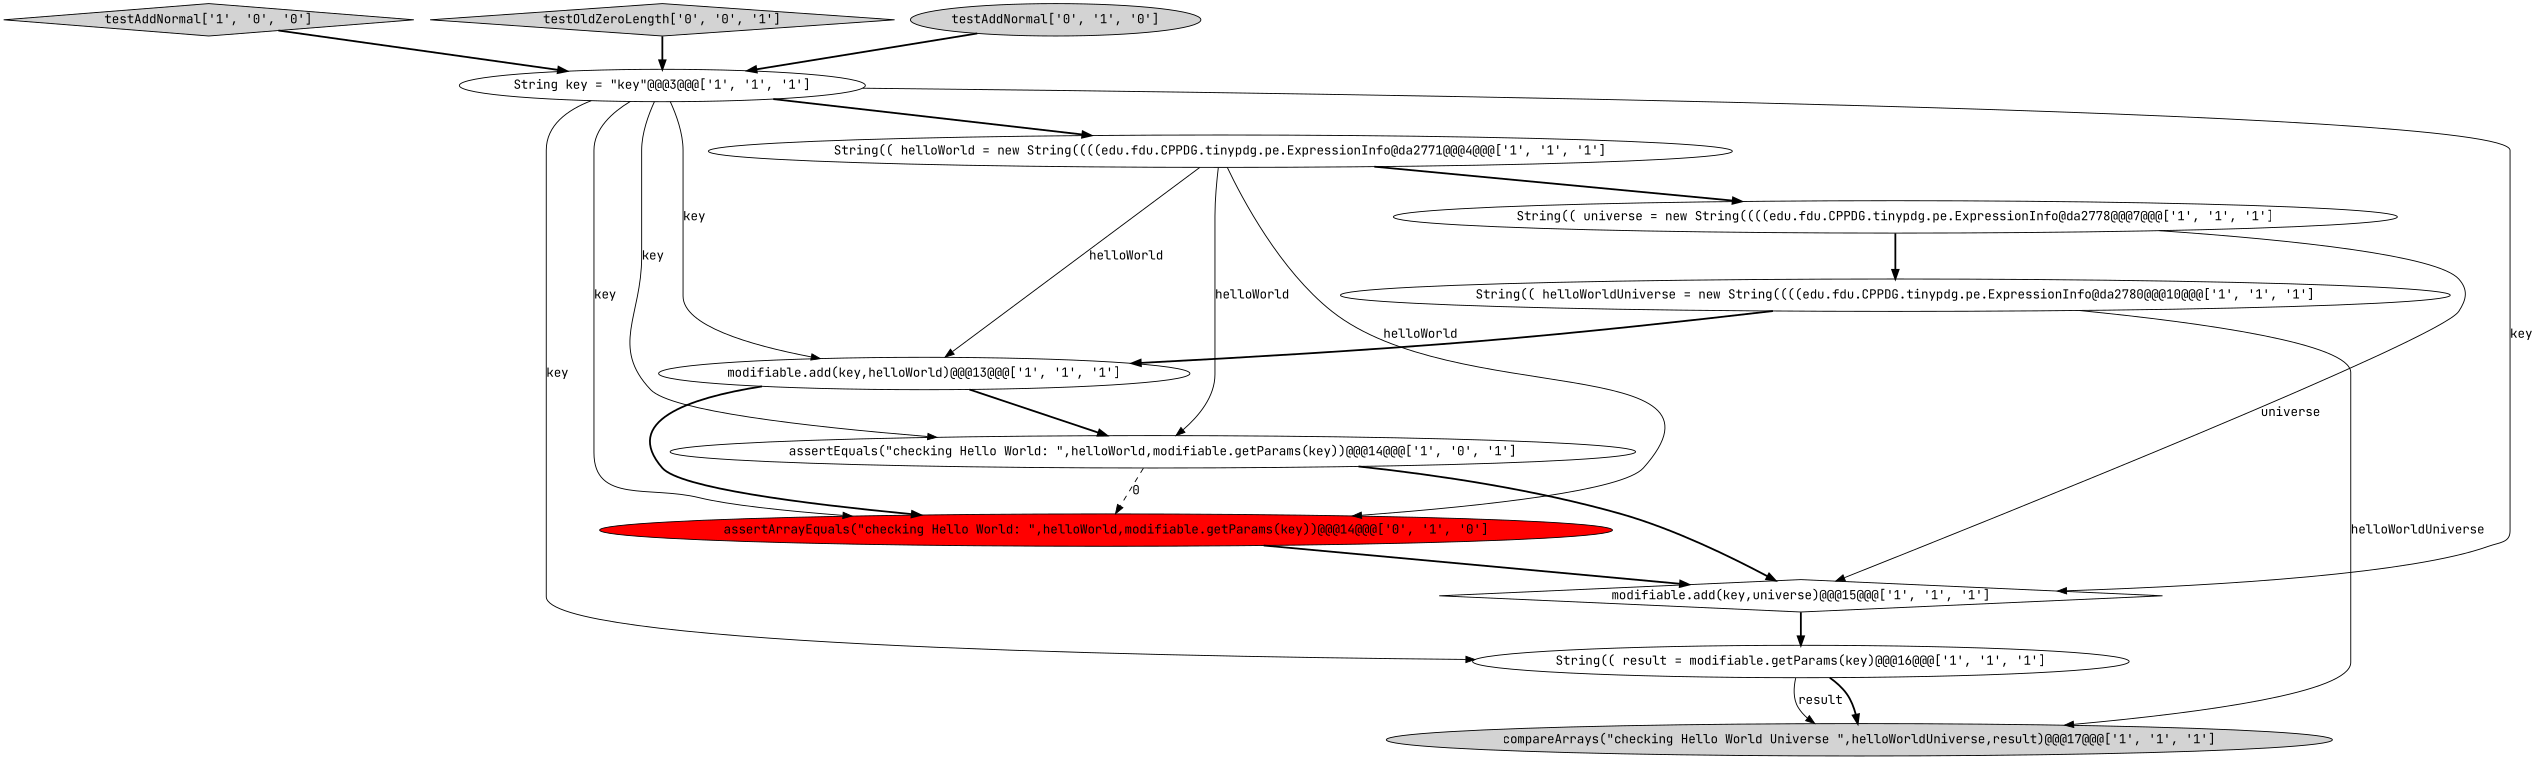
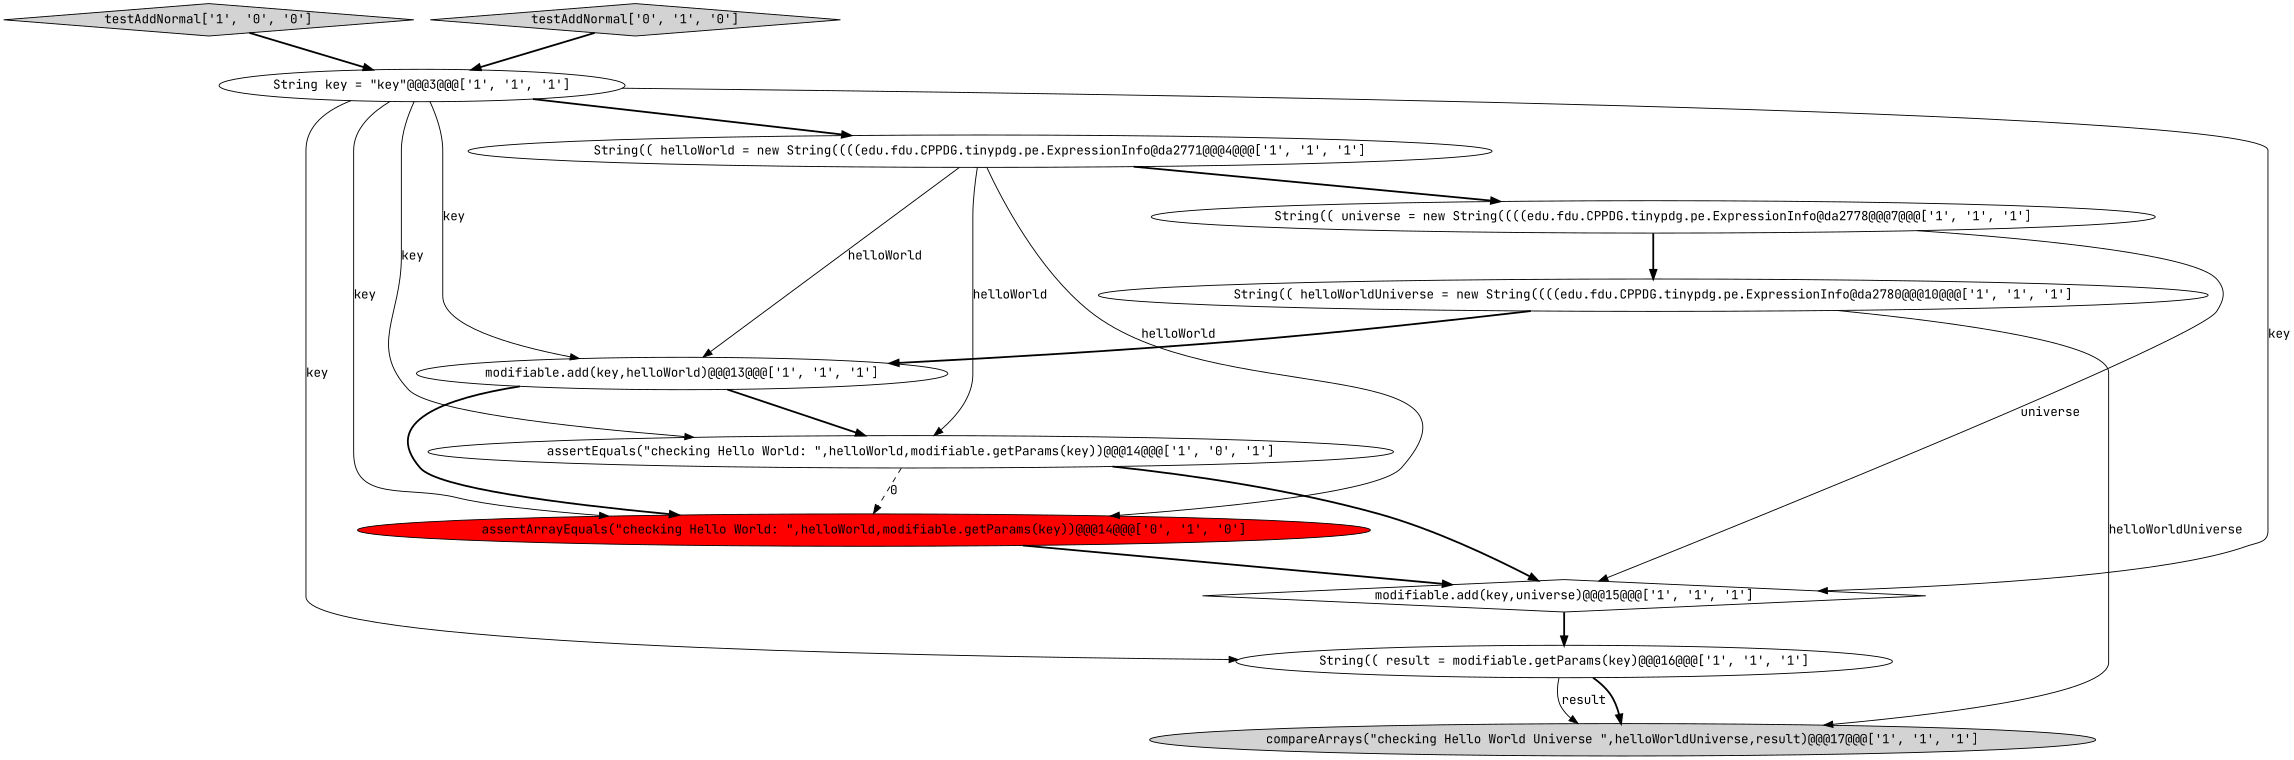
(662, 20) -> none
(1056, 20) -> (635, 20)
